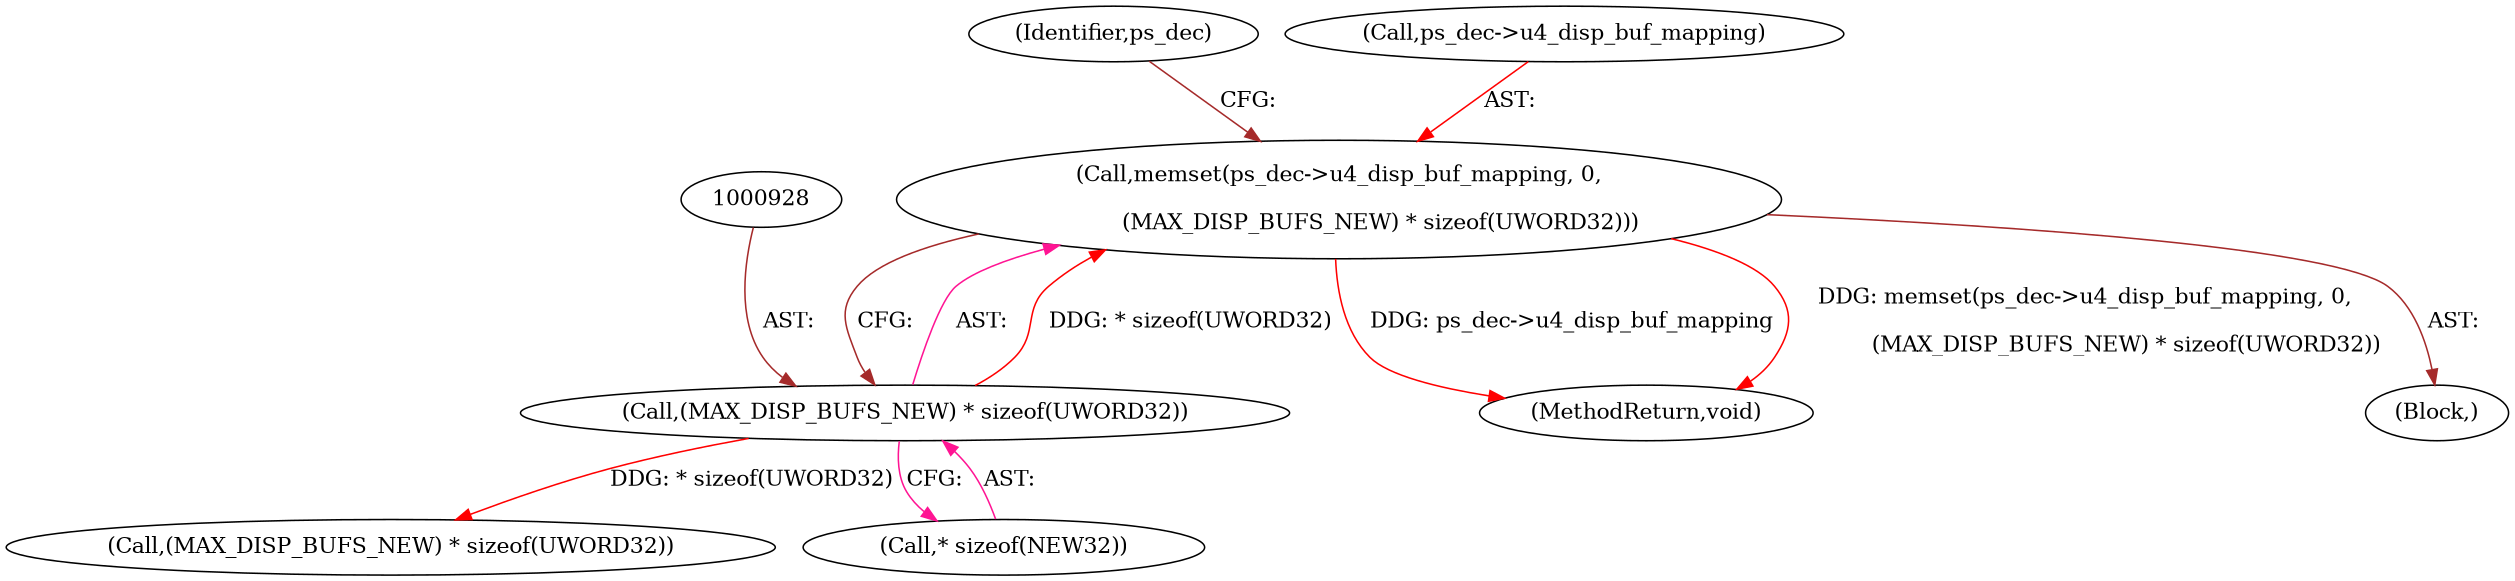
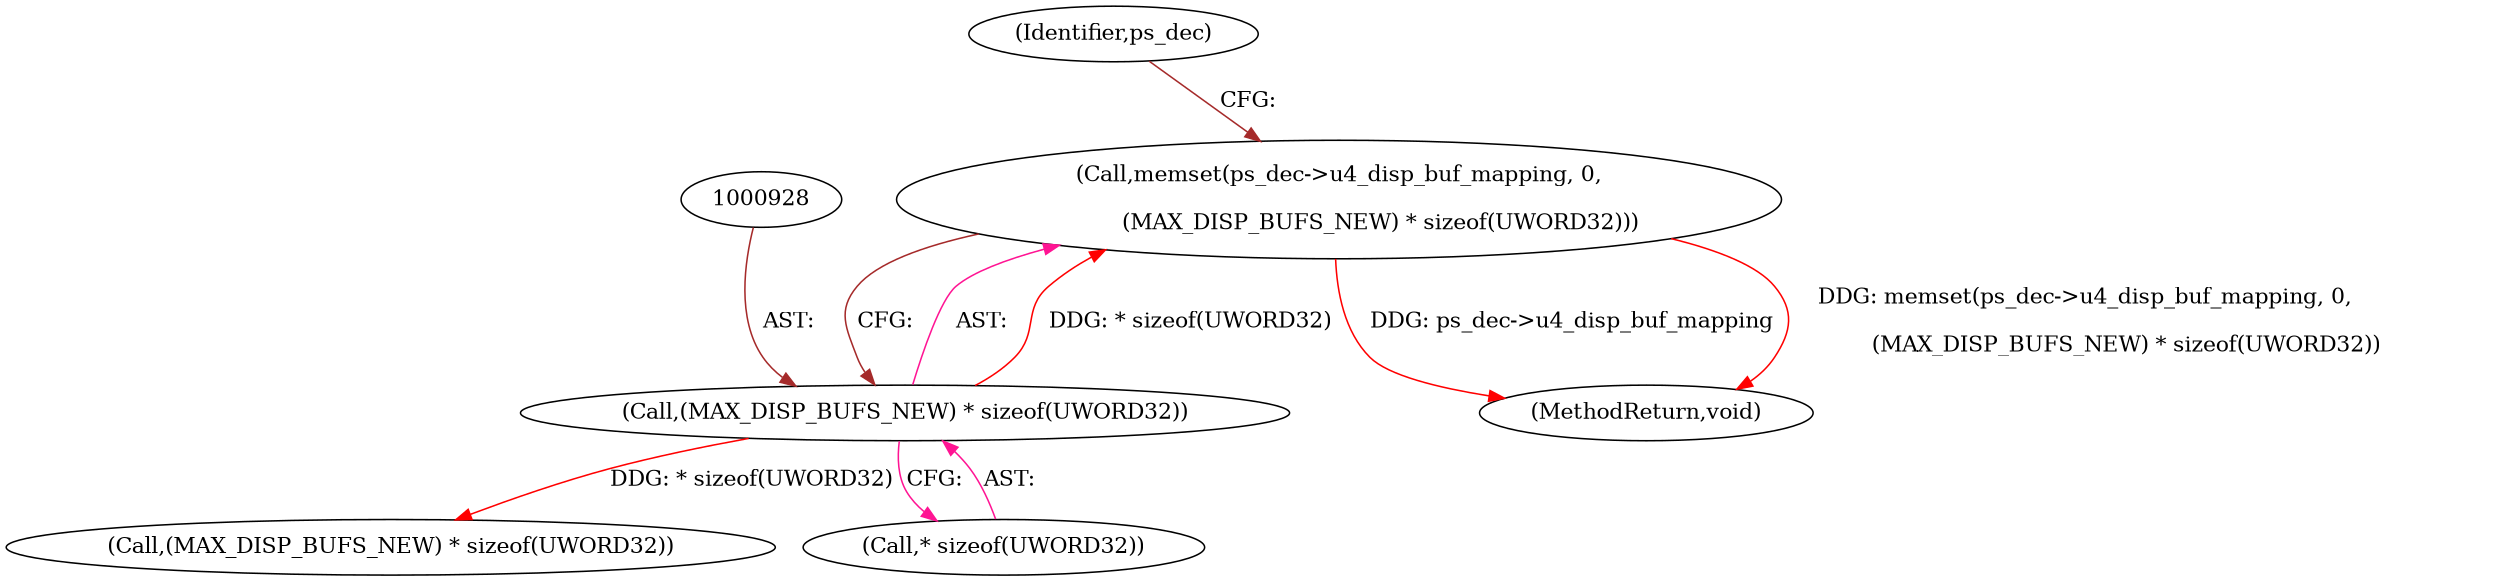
(1565, 34) -> none
(2437, 413) -> none
(1004, 547) -> (1004, 547)
